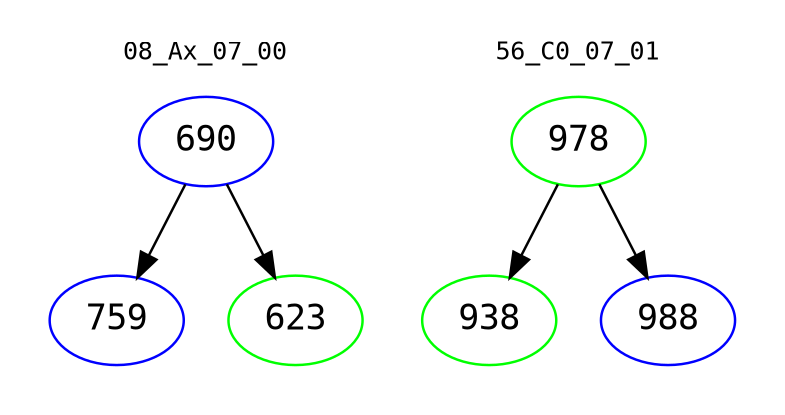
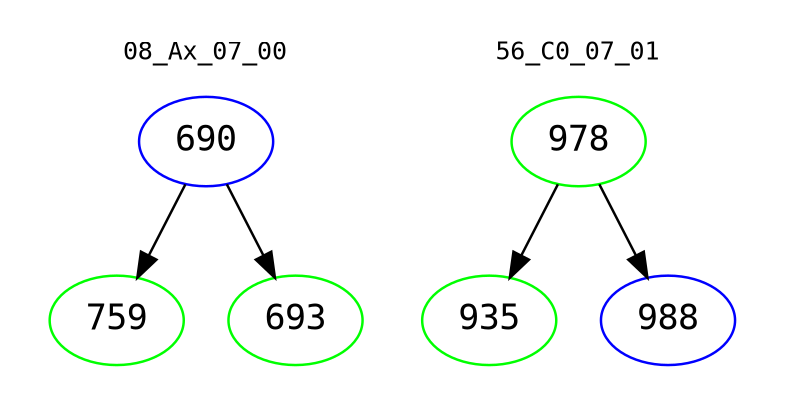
(117, 320) -> (117, 320)
(296, 320) -> (296, 320)
(489, 320) -> (489, 320)
